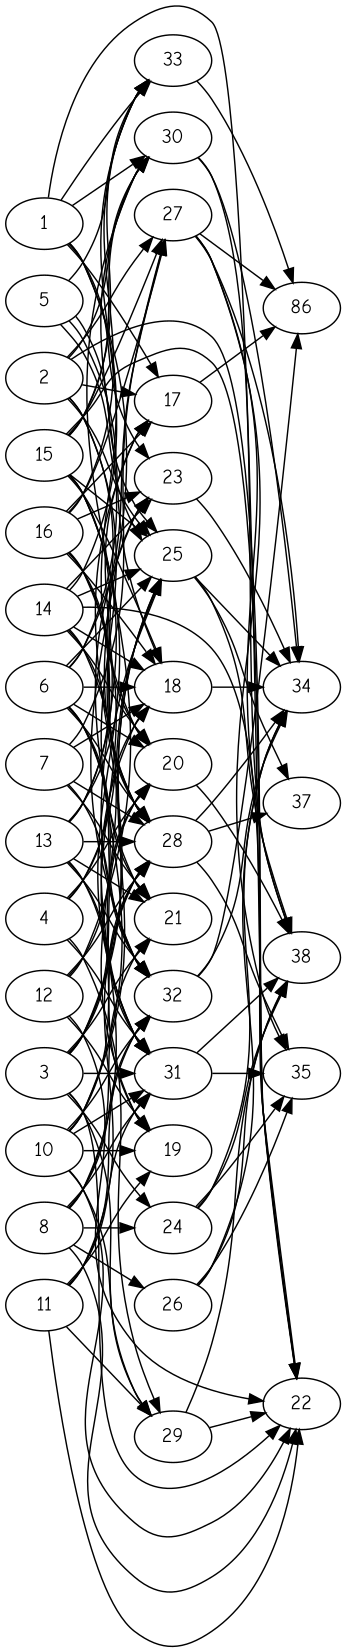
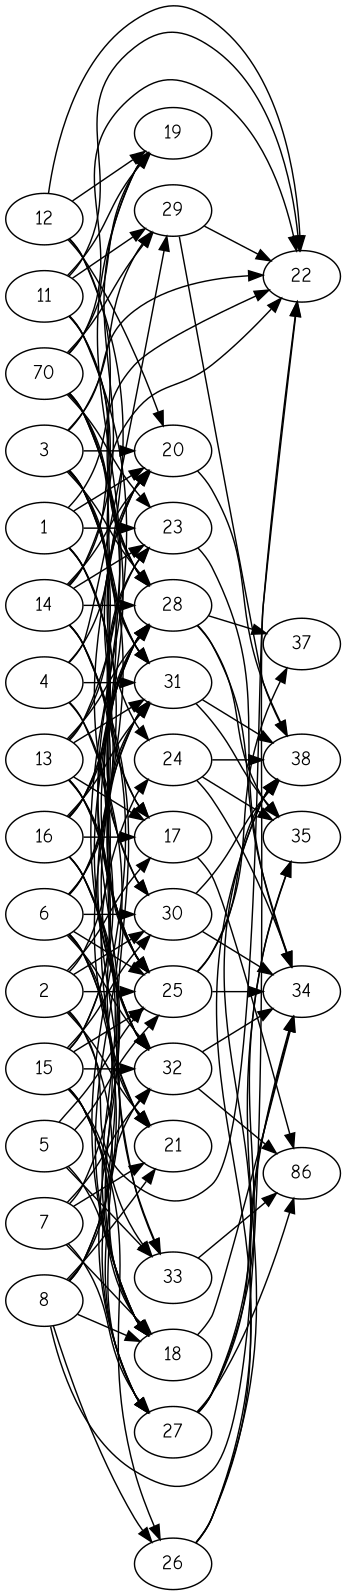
(99, 145) -> none
(258, 770) -> (119, 1316)
(44, 1151) -> (44, 374)
